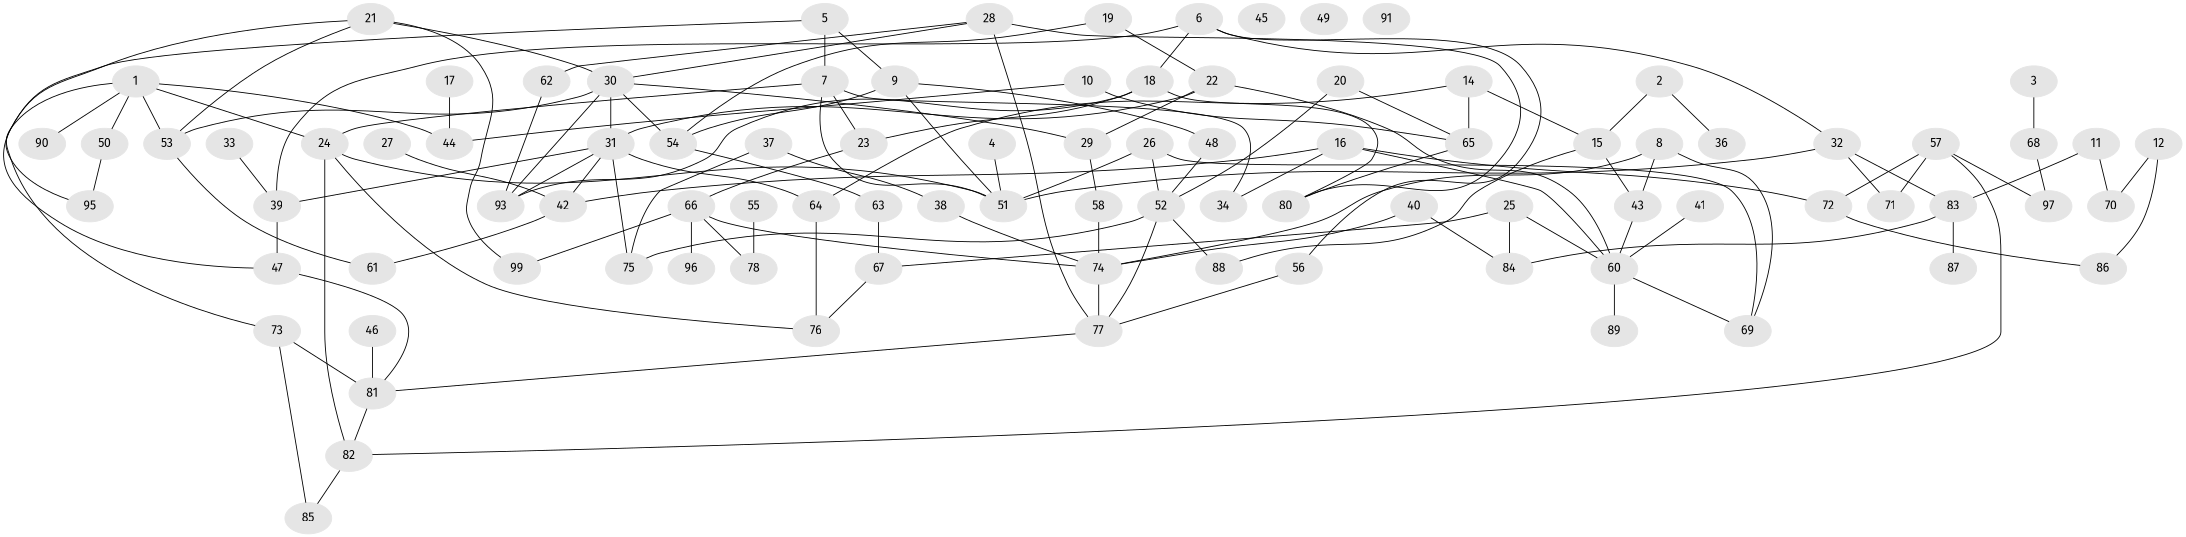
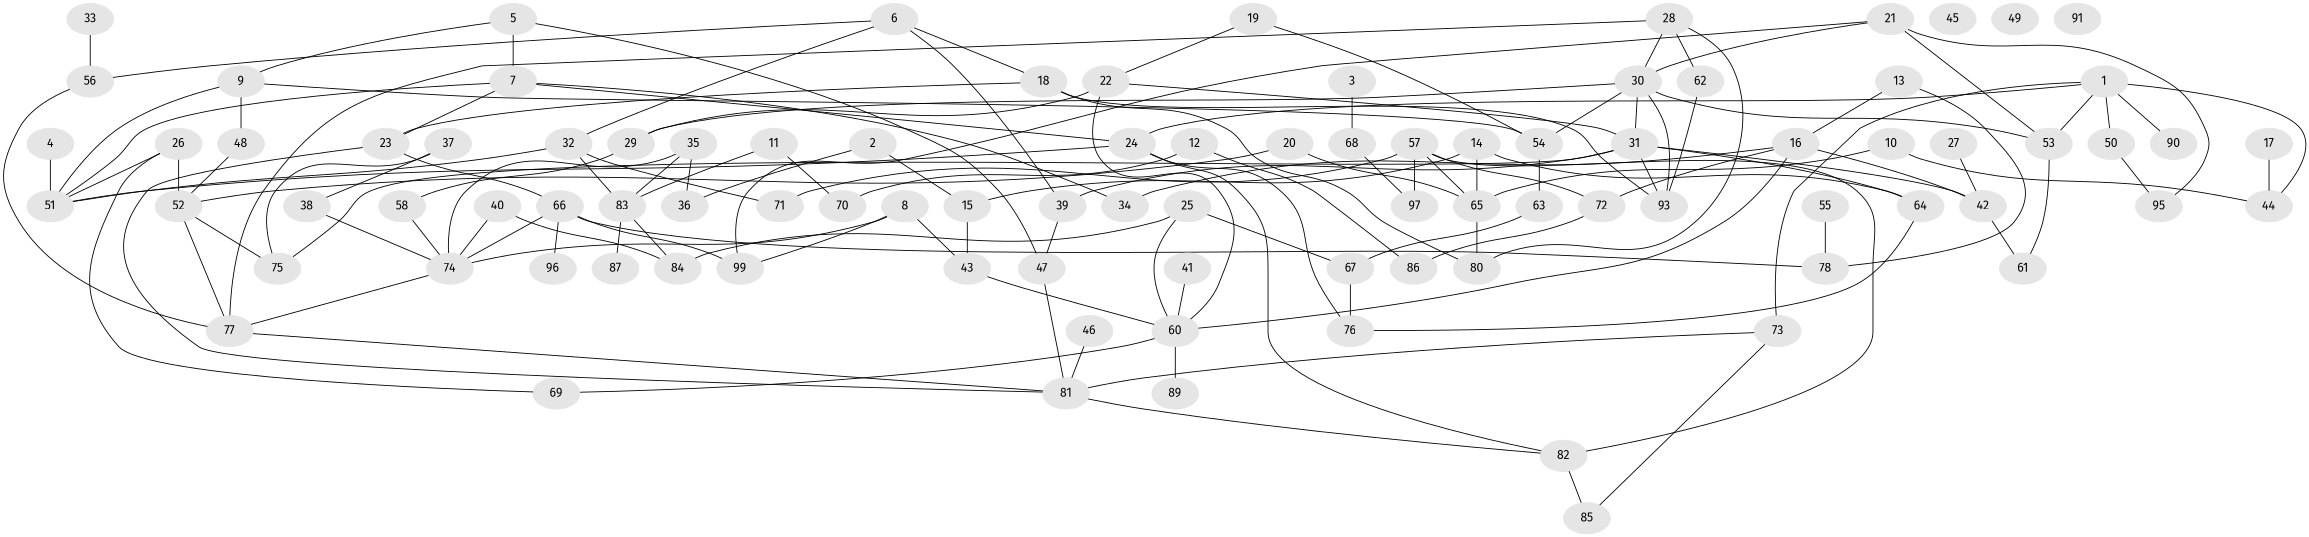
none -> (1899, 81)
none -> (693, 144)
(253, 175) -> (90, 50)
none -> (1446, 175)
(1768, 208) -> (824, 240)
(1219, 269) -> none
none -> (414, 369)
